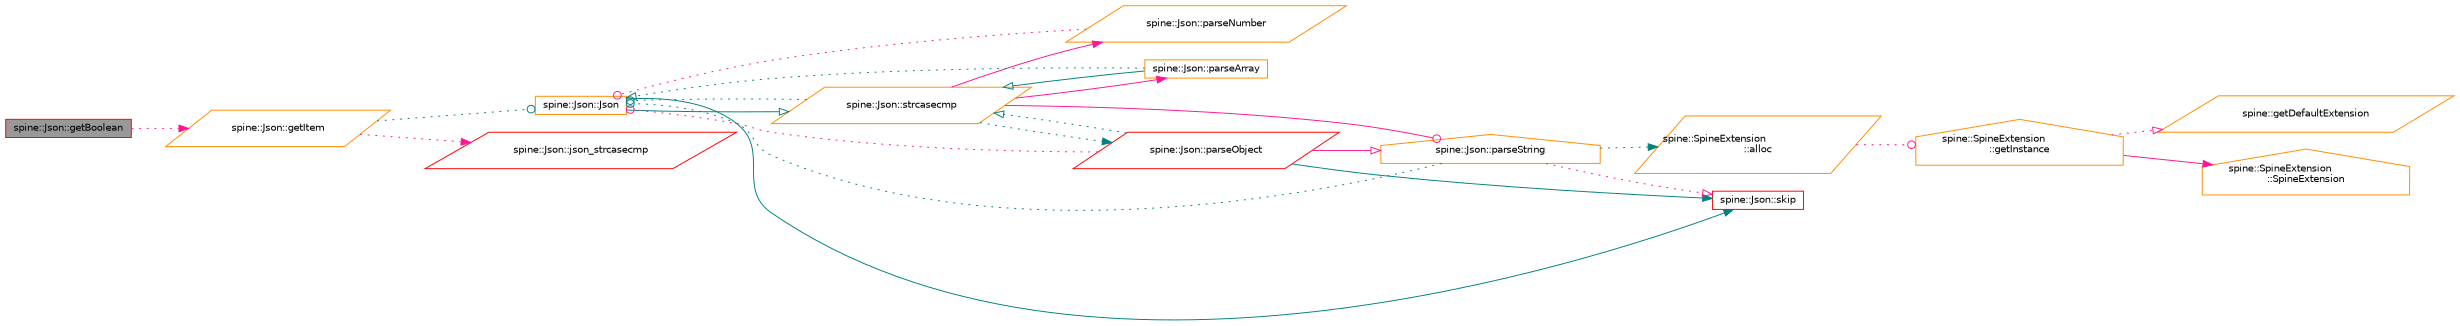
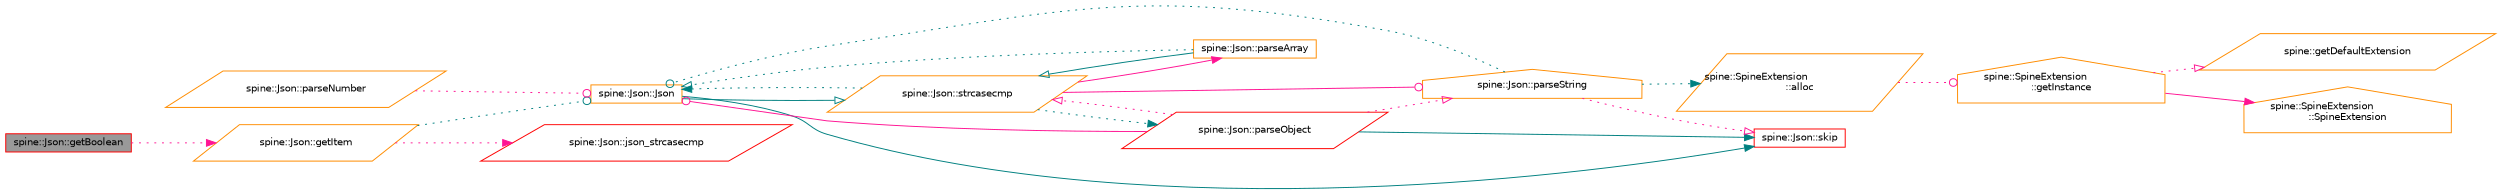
(1029, 61) -> none
(720, 99) -> (777, 88)
(1065, 123) -> (1117, 107)
(865, 143) -> (918, 127)
(1342, 150) -> (1405, 106)
